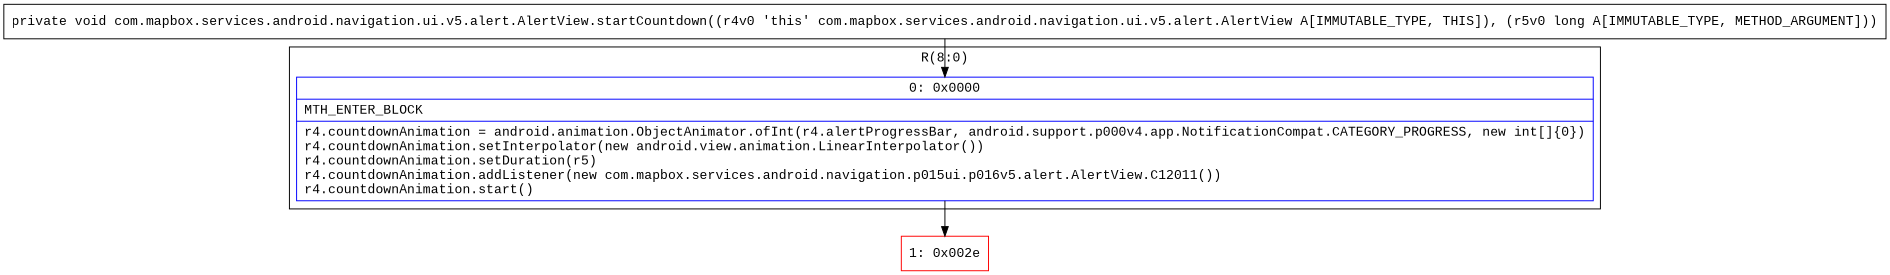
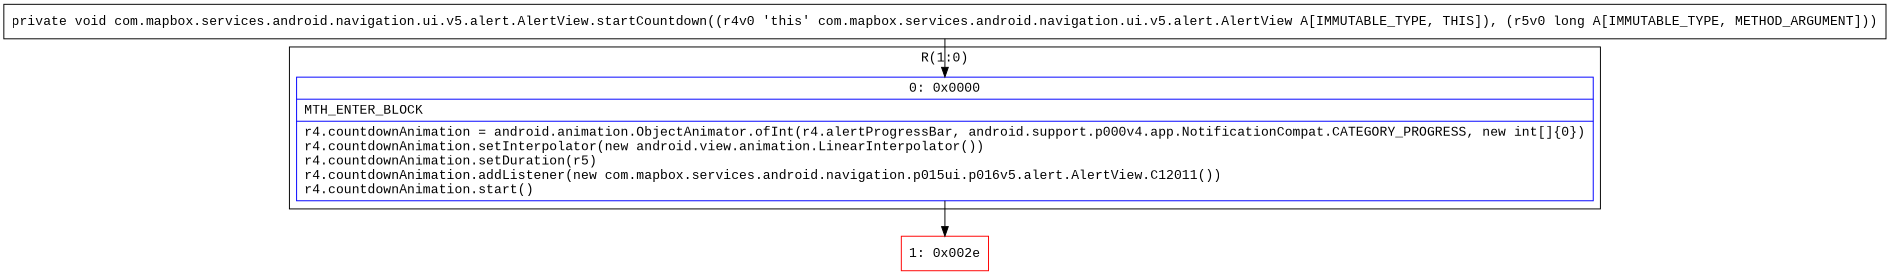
(945, 58) -> (945, 58)
